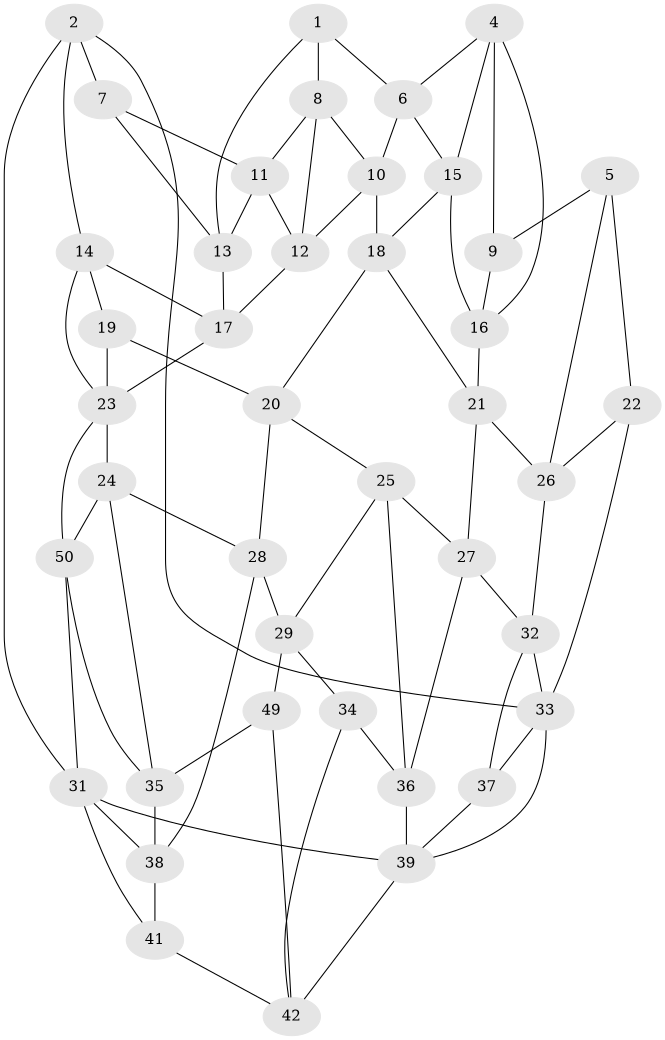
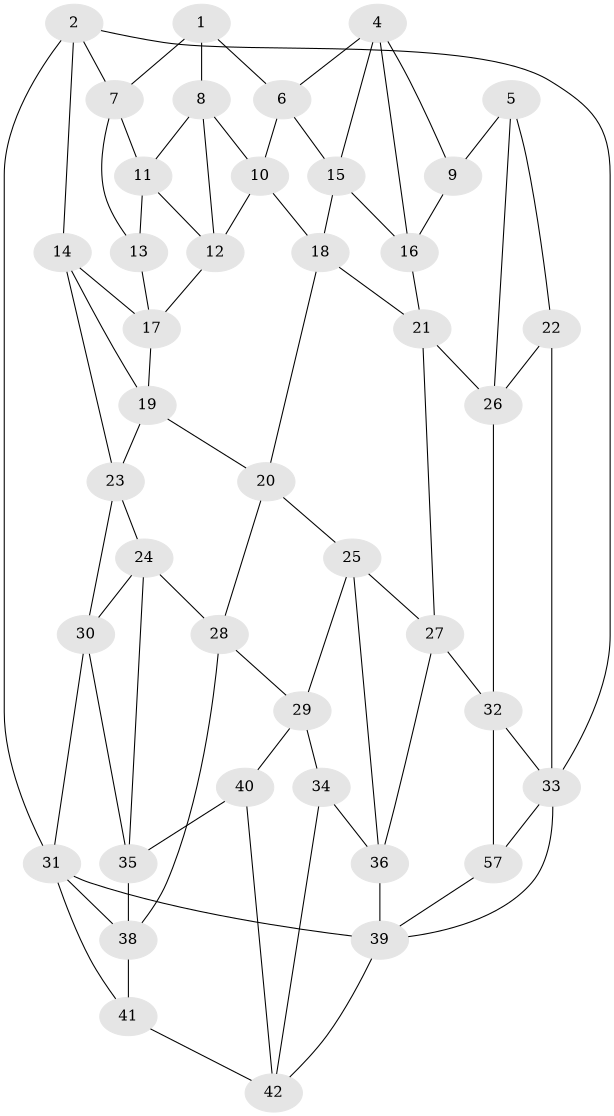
(235, 127) -> (158, 62)
(160, 371) -> (150, 367)
(65, 558) -> (86, 635)
(272, 711) -> (245, 787)
(487, 787) -> (493, 864)
